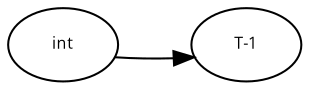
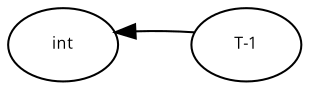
(144, 58) -> (165, 31)
